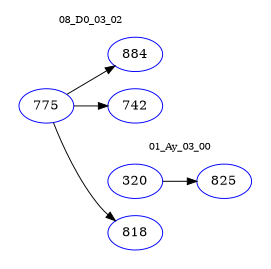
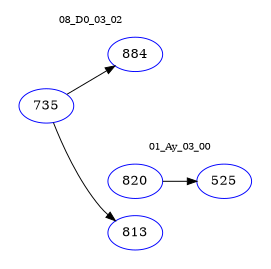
(46, 106) -> (46, 106)
(135, 106) -> none
(135, 181) -> (135, 181)
(224, 181) -> (224, 181)
(135, 233) -> (135, 233)
